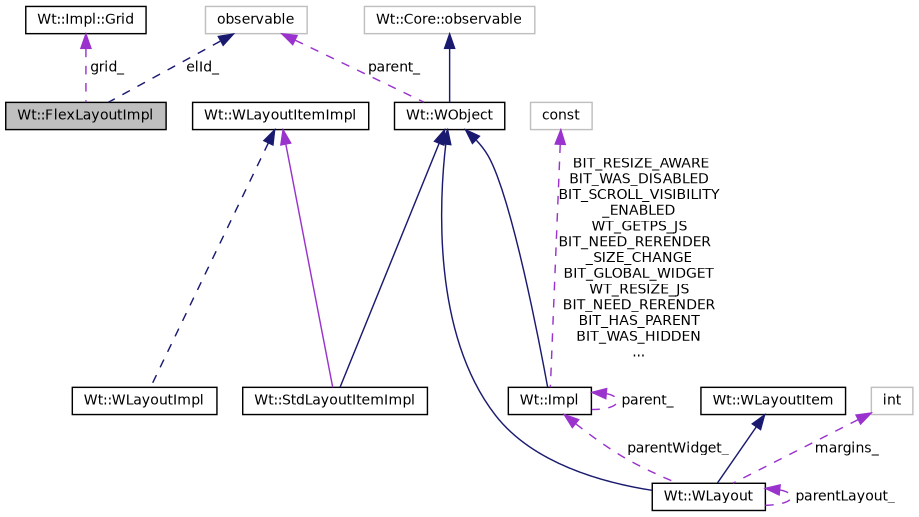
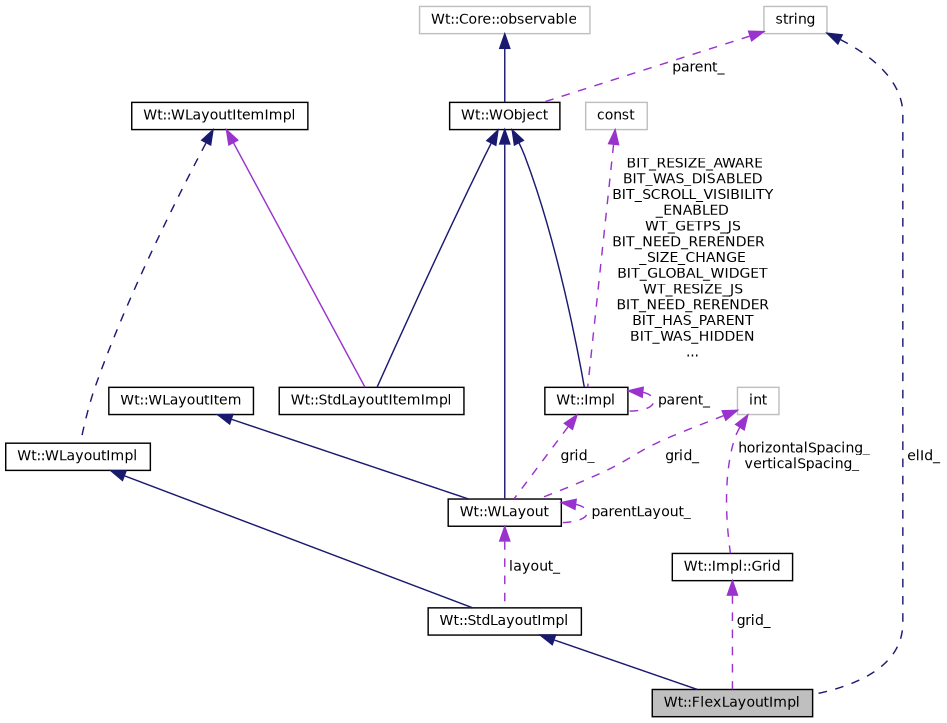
(256, 20) -> (795, 20)
(677, 449) -> (576, 457)
(846, 449) -> (681, 457)
none -> (727, 489)
none -> (505, 621)
